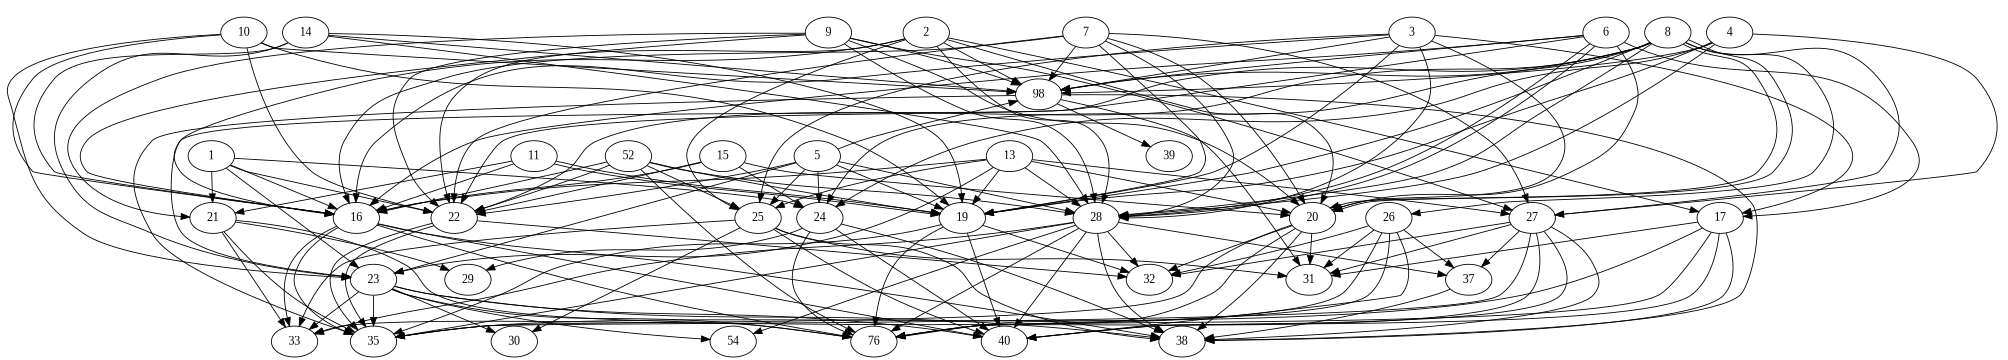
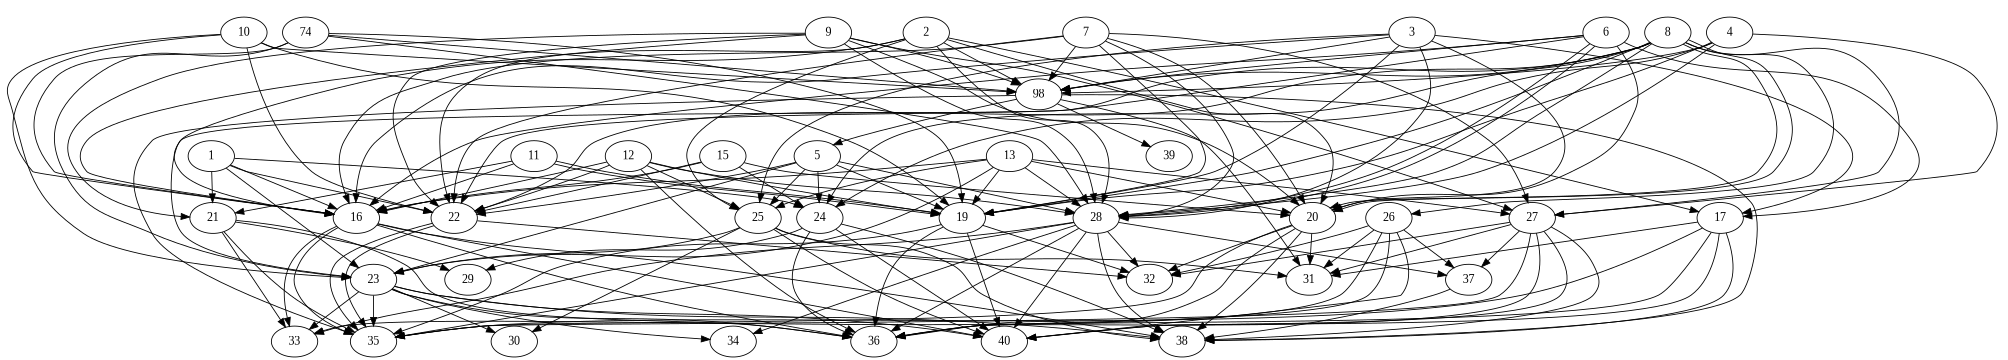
(306, 33) -> (306, 33)
(906, 128) -> (902, 125)
(628, 156) -> (628, 156)
(423, 247) -> (572, 253)
(733, 342) -> (733, 342)
(874, 342) -> (874, 342)
